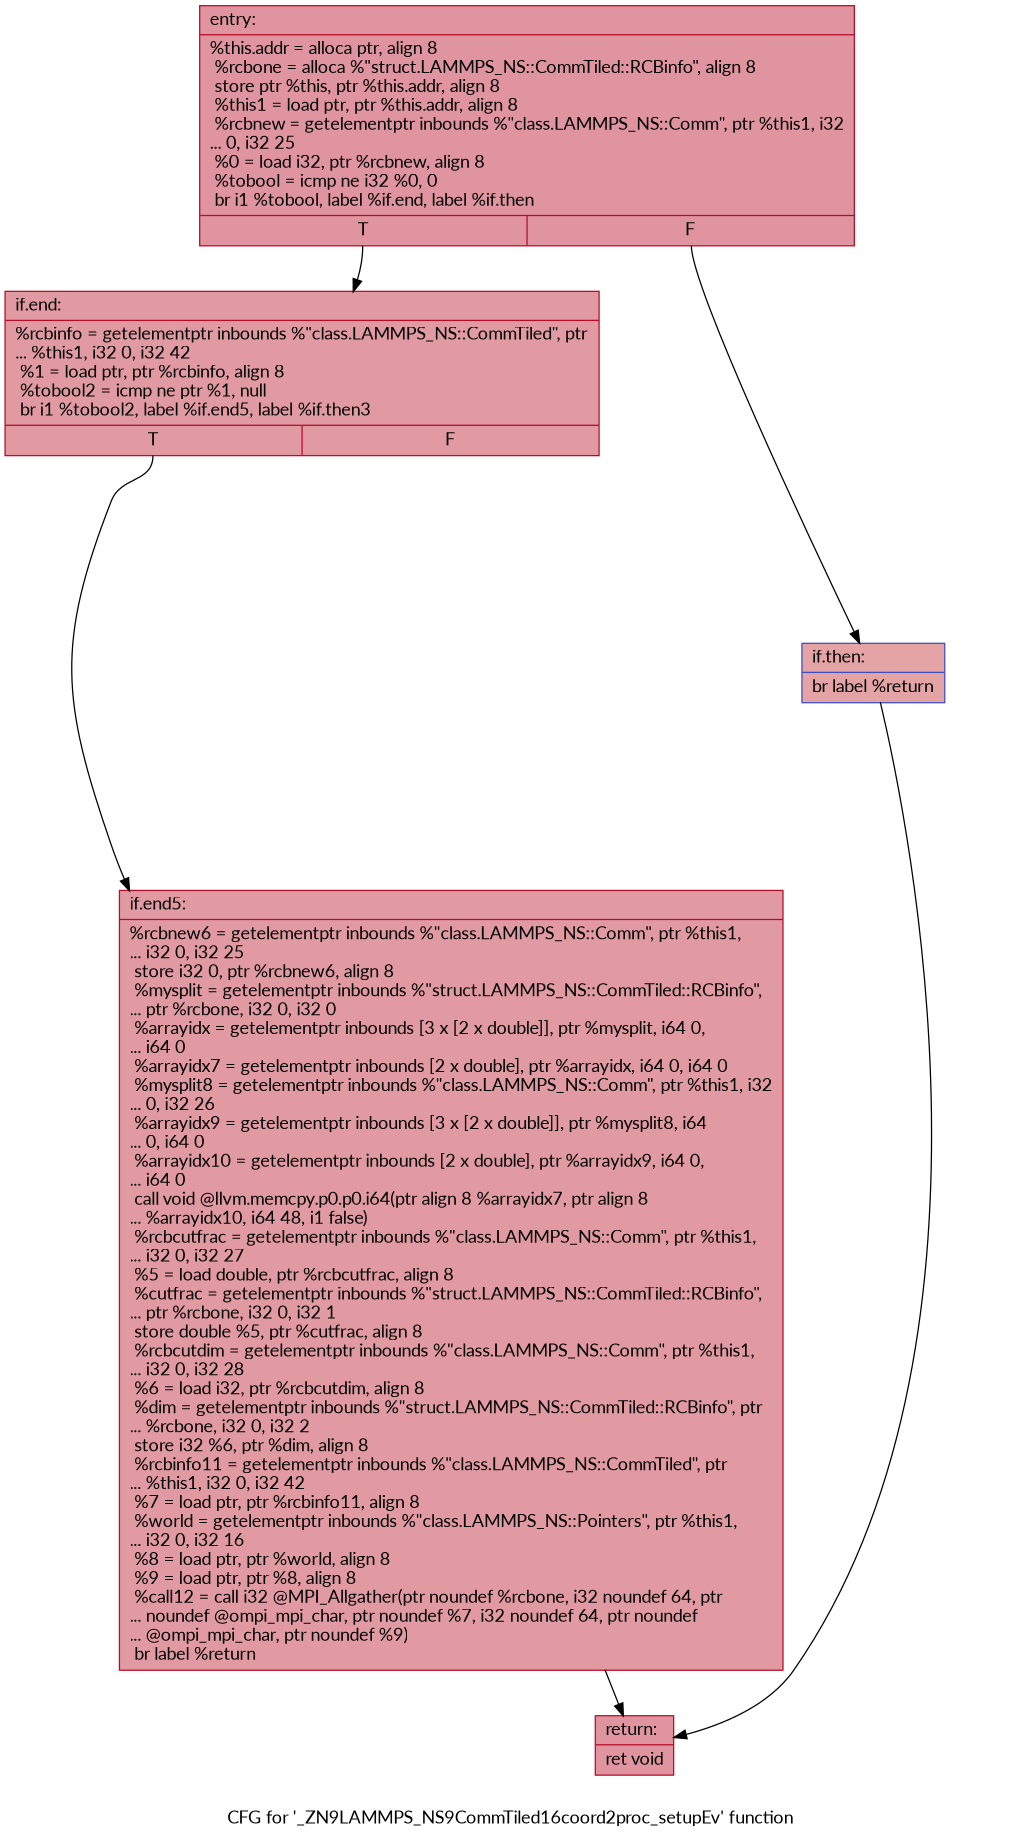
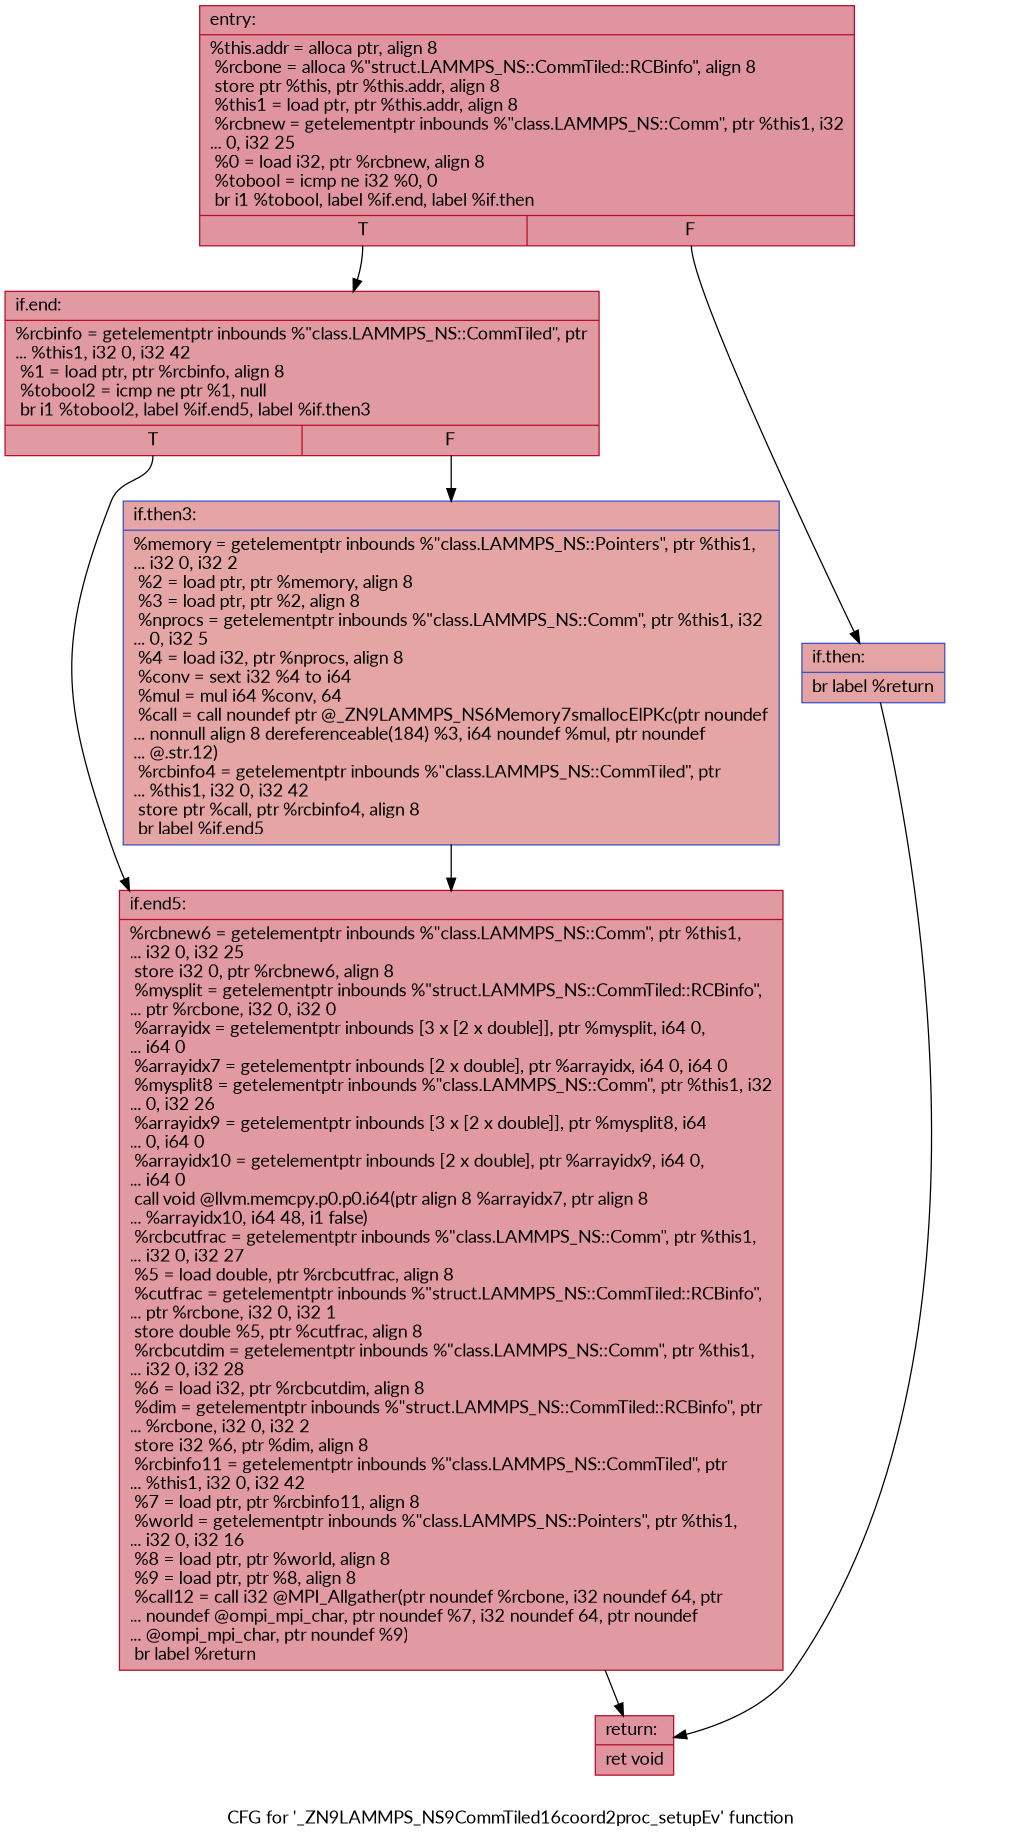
none -> (451, 673)
